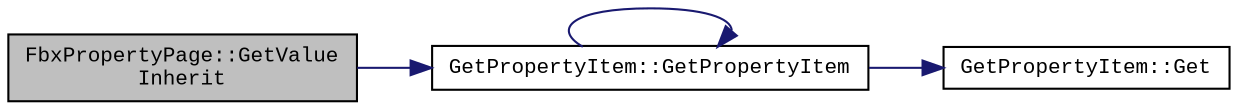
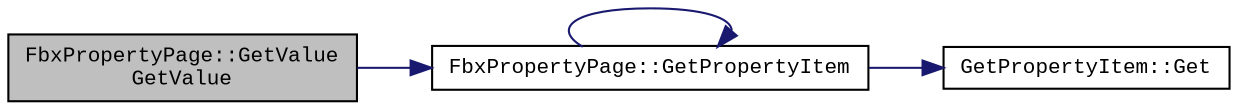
(183, 68) -> (183, 68)
(650, 68) -> (650, 68)
